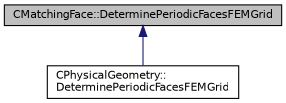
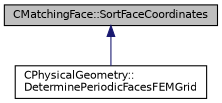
(143, 15) -> (111, 15)
